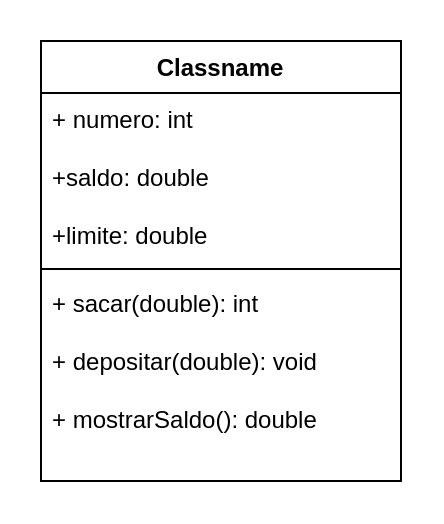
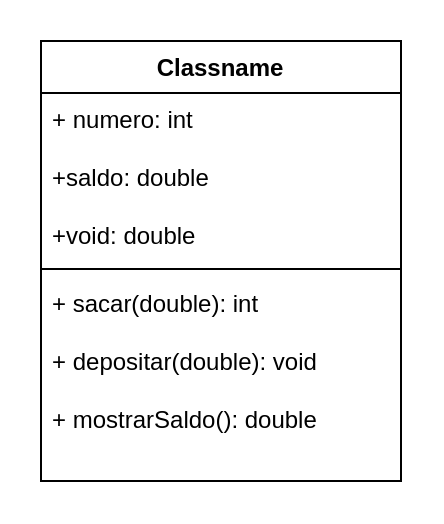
(135, 150) -> (135, 150)
